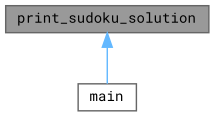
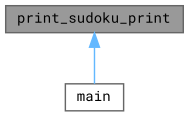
(107, 19) -> (94, 19)
